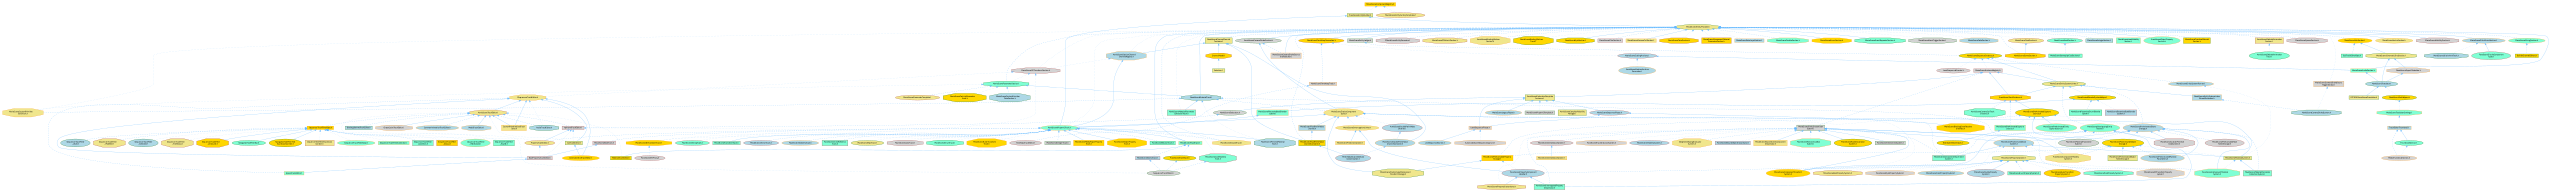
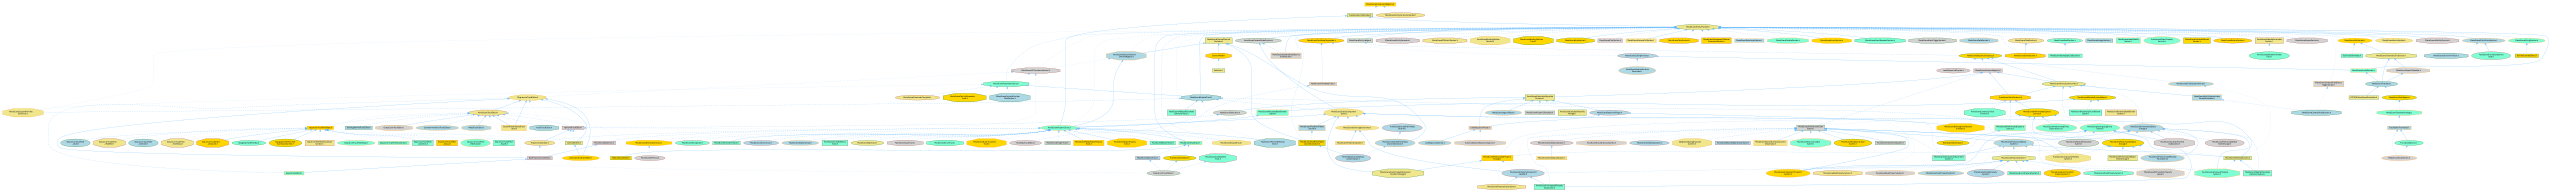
none -> (2233, 41)
(2121, 113) -> (2121, 113)
